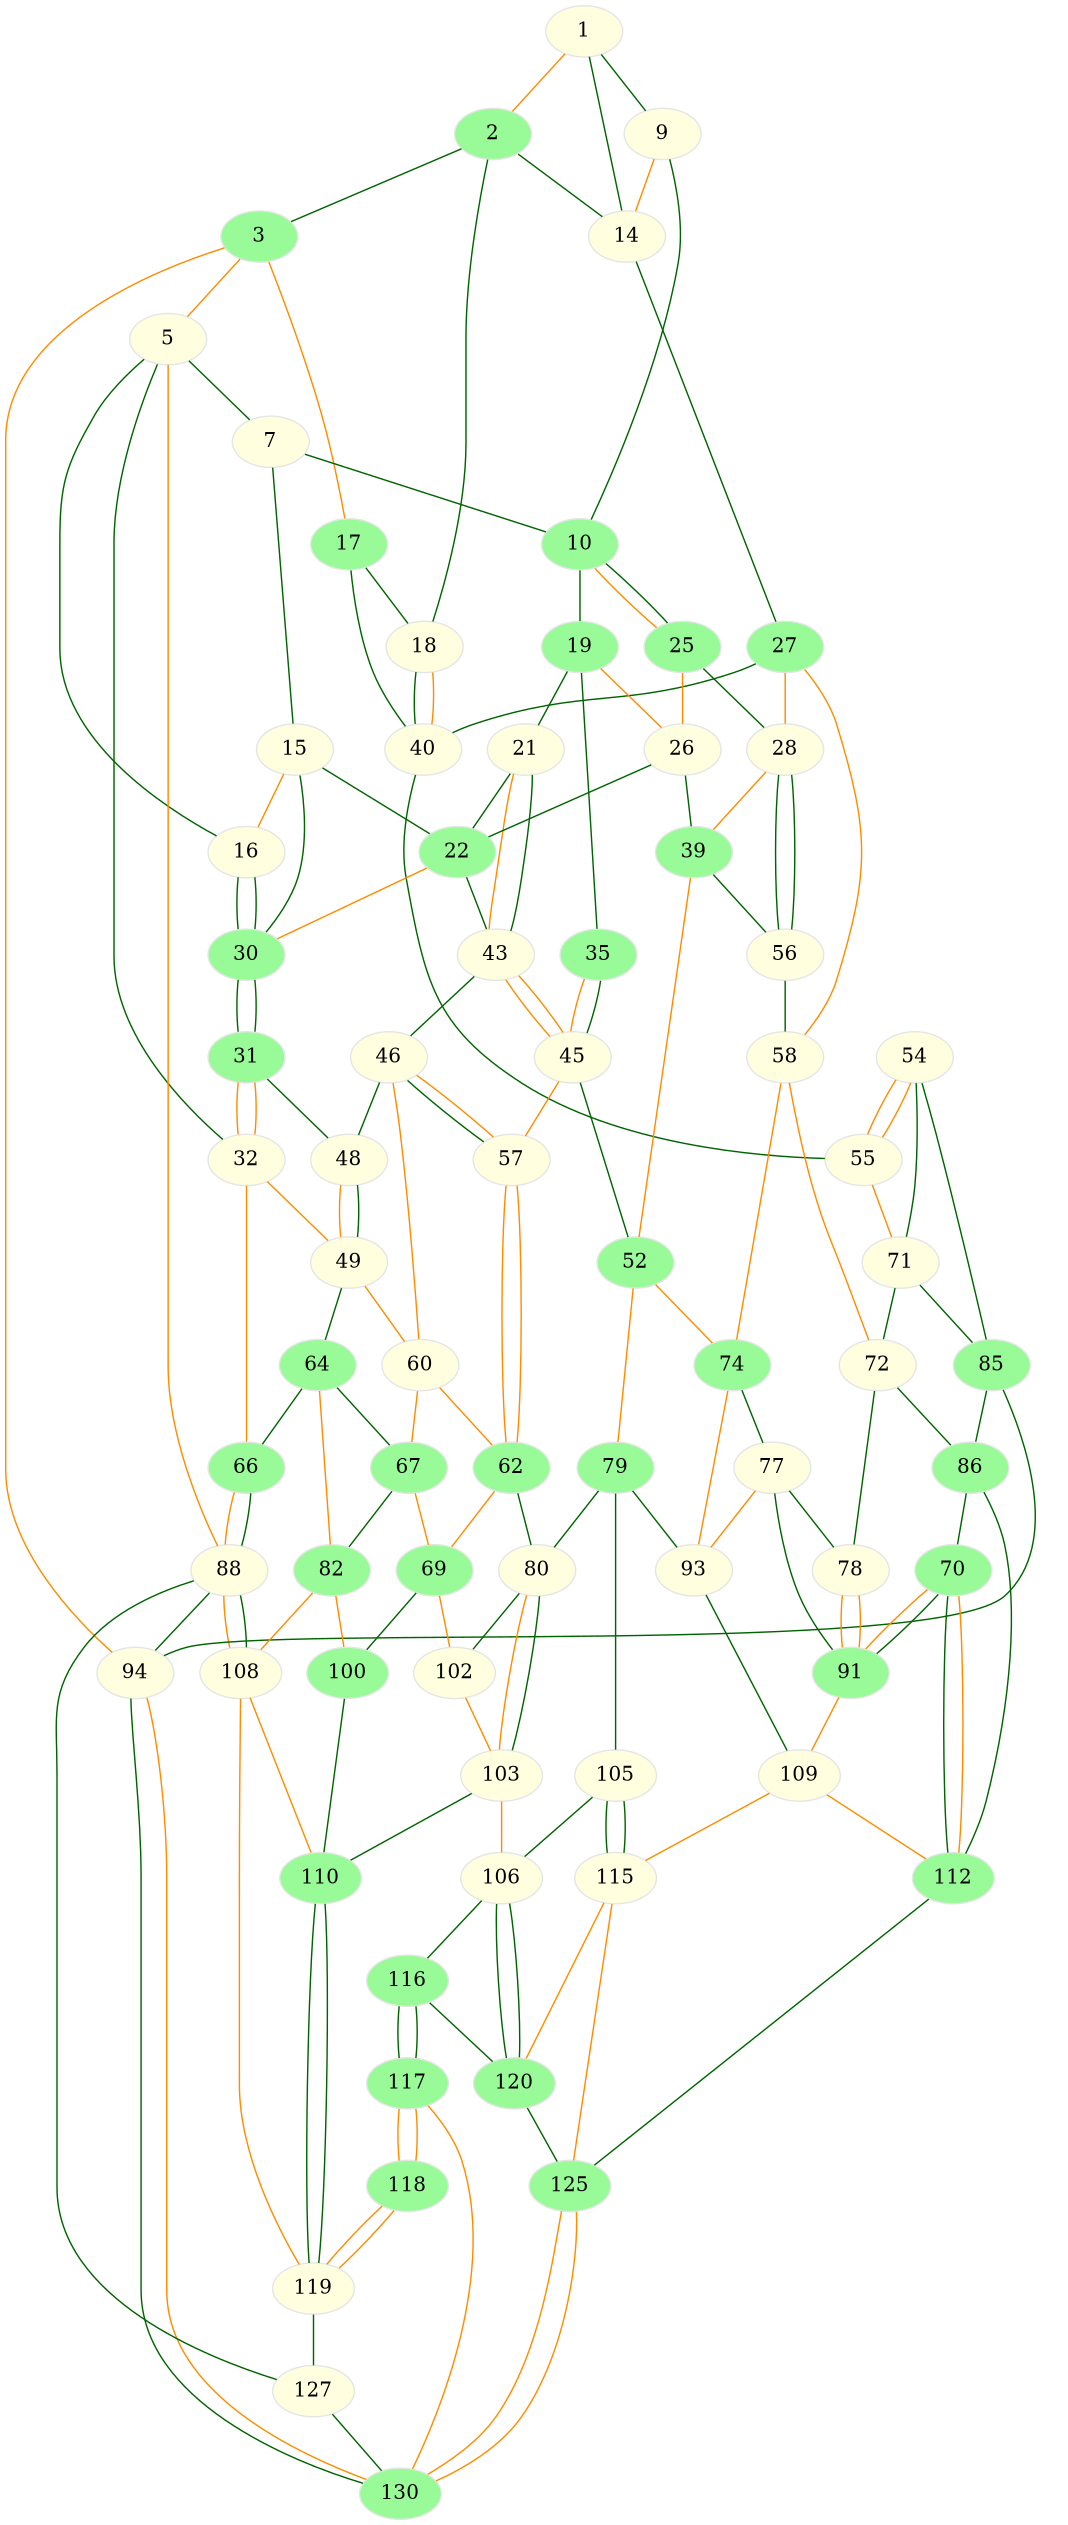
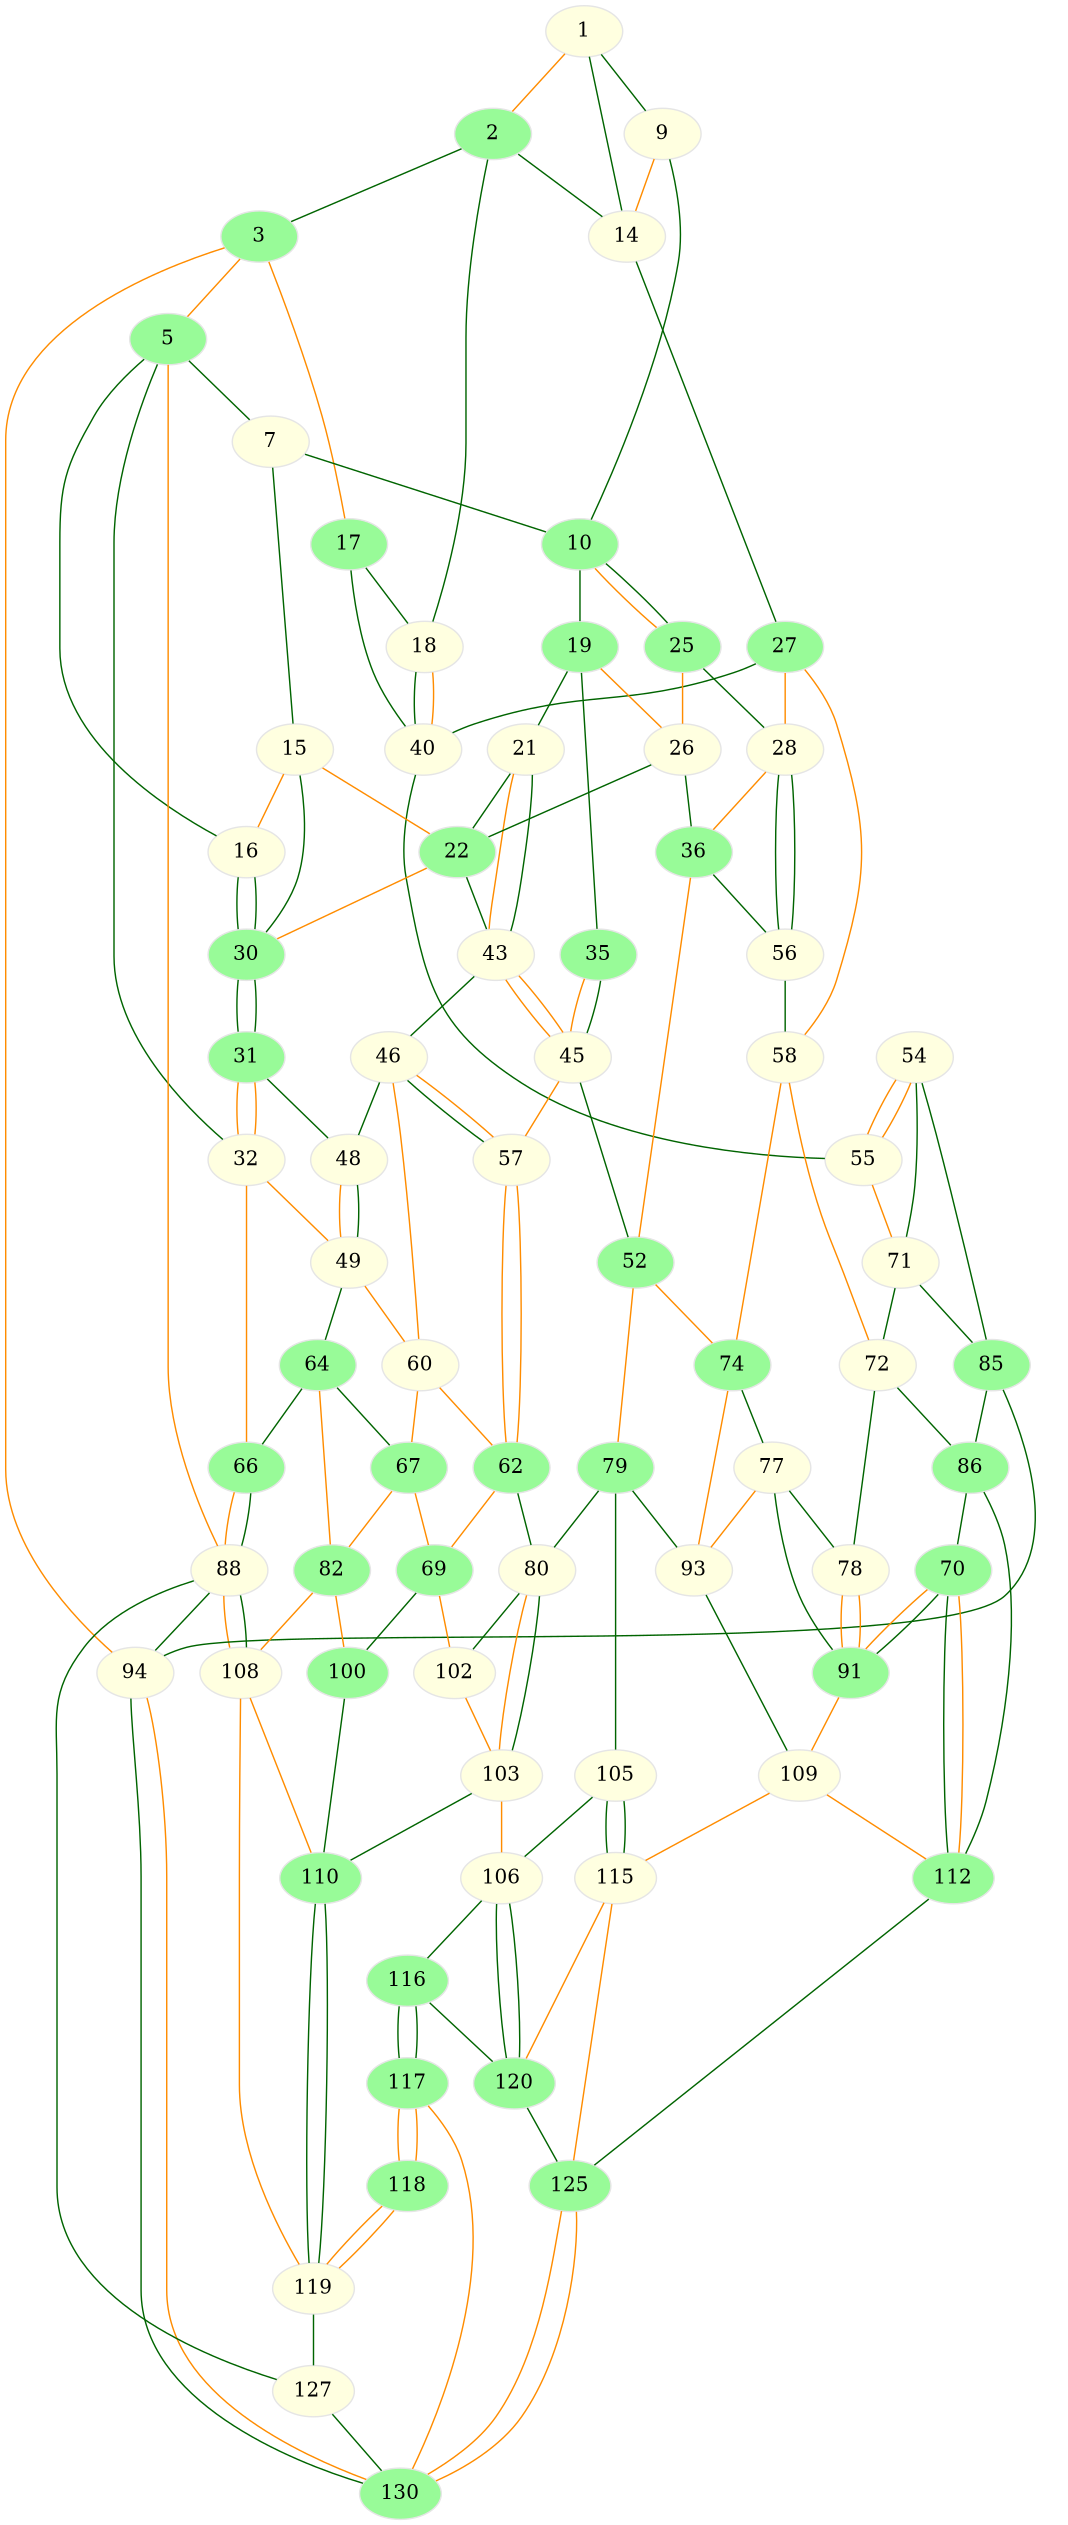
(168, 339) -> (168, 339)
(376, 801) -> (376, 801)
(694, 852) -> (694, 852)
(370, 1519) -> (370, 1519)
